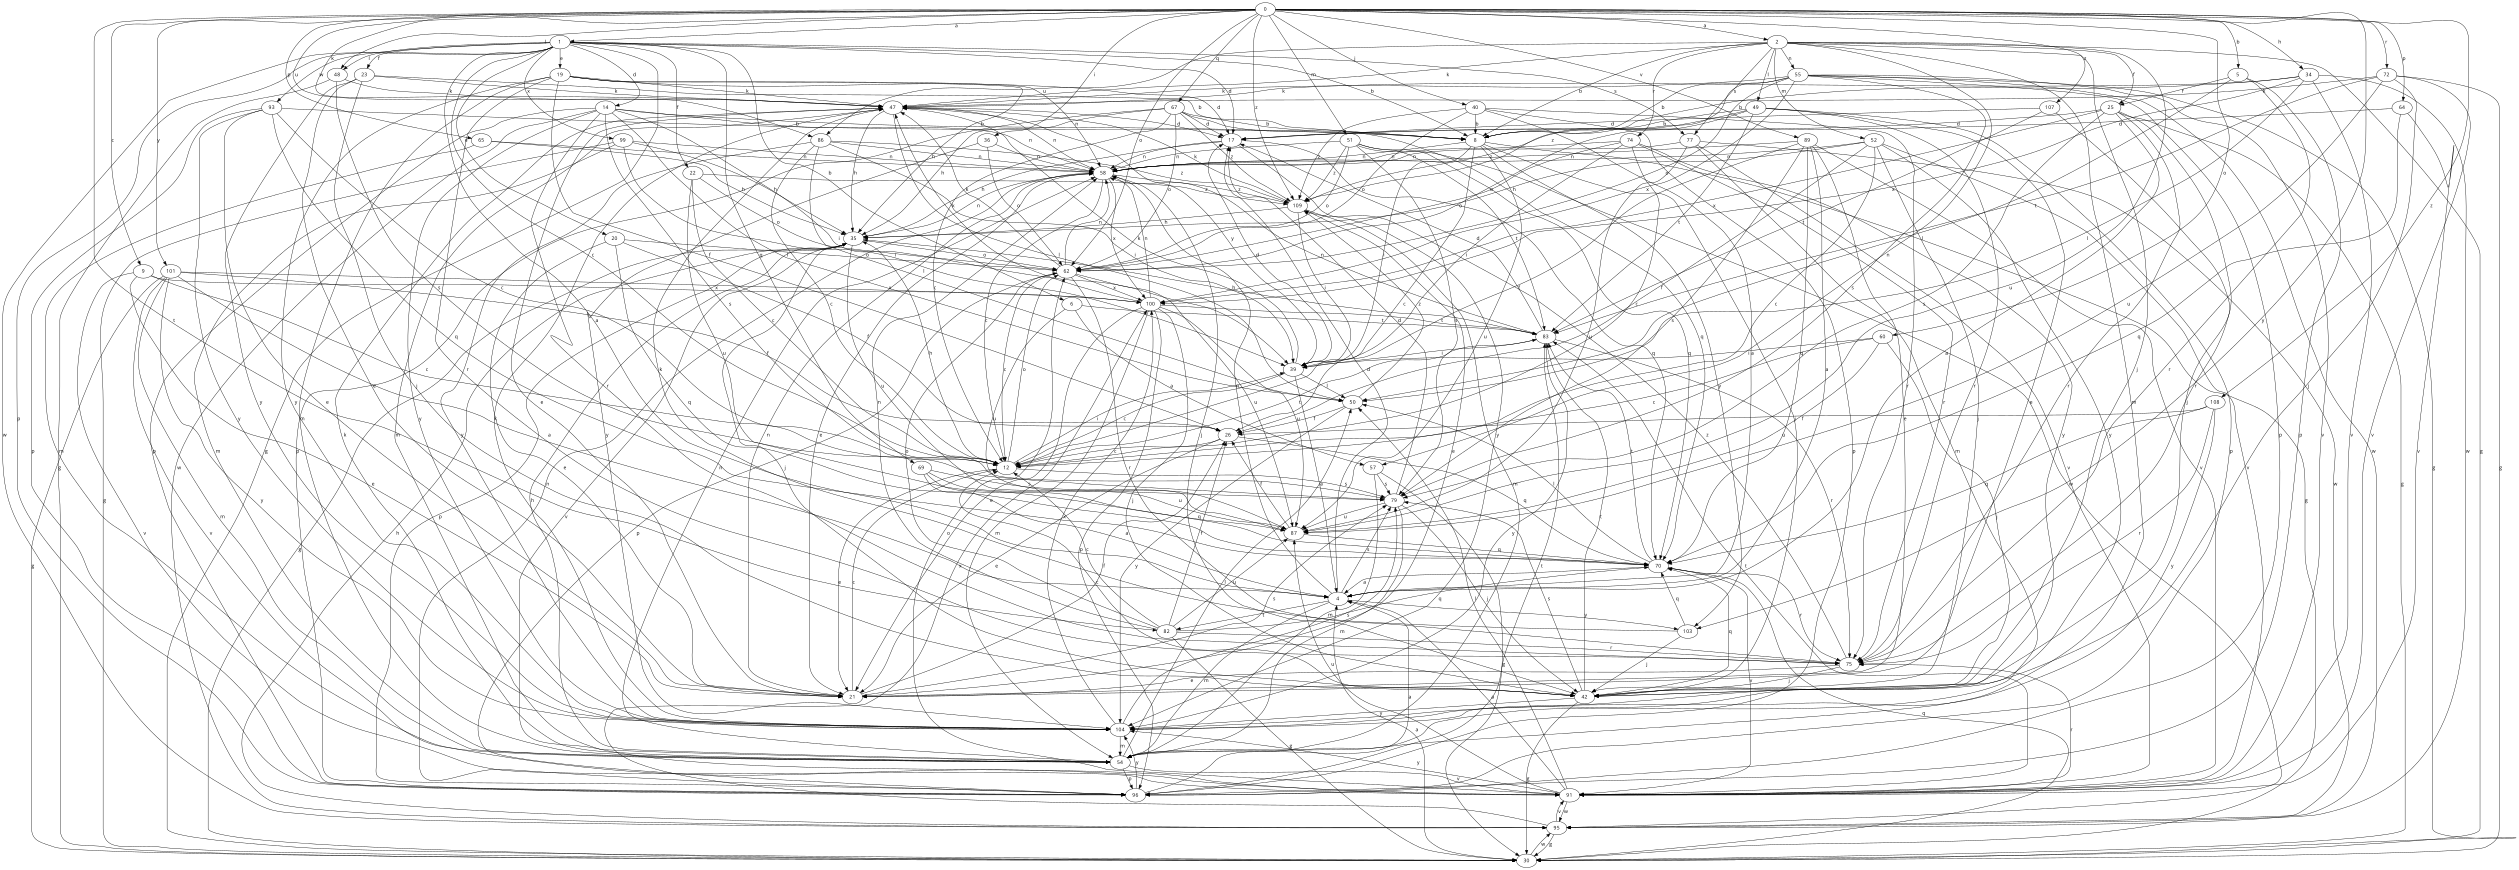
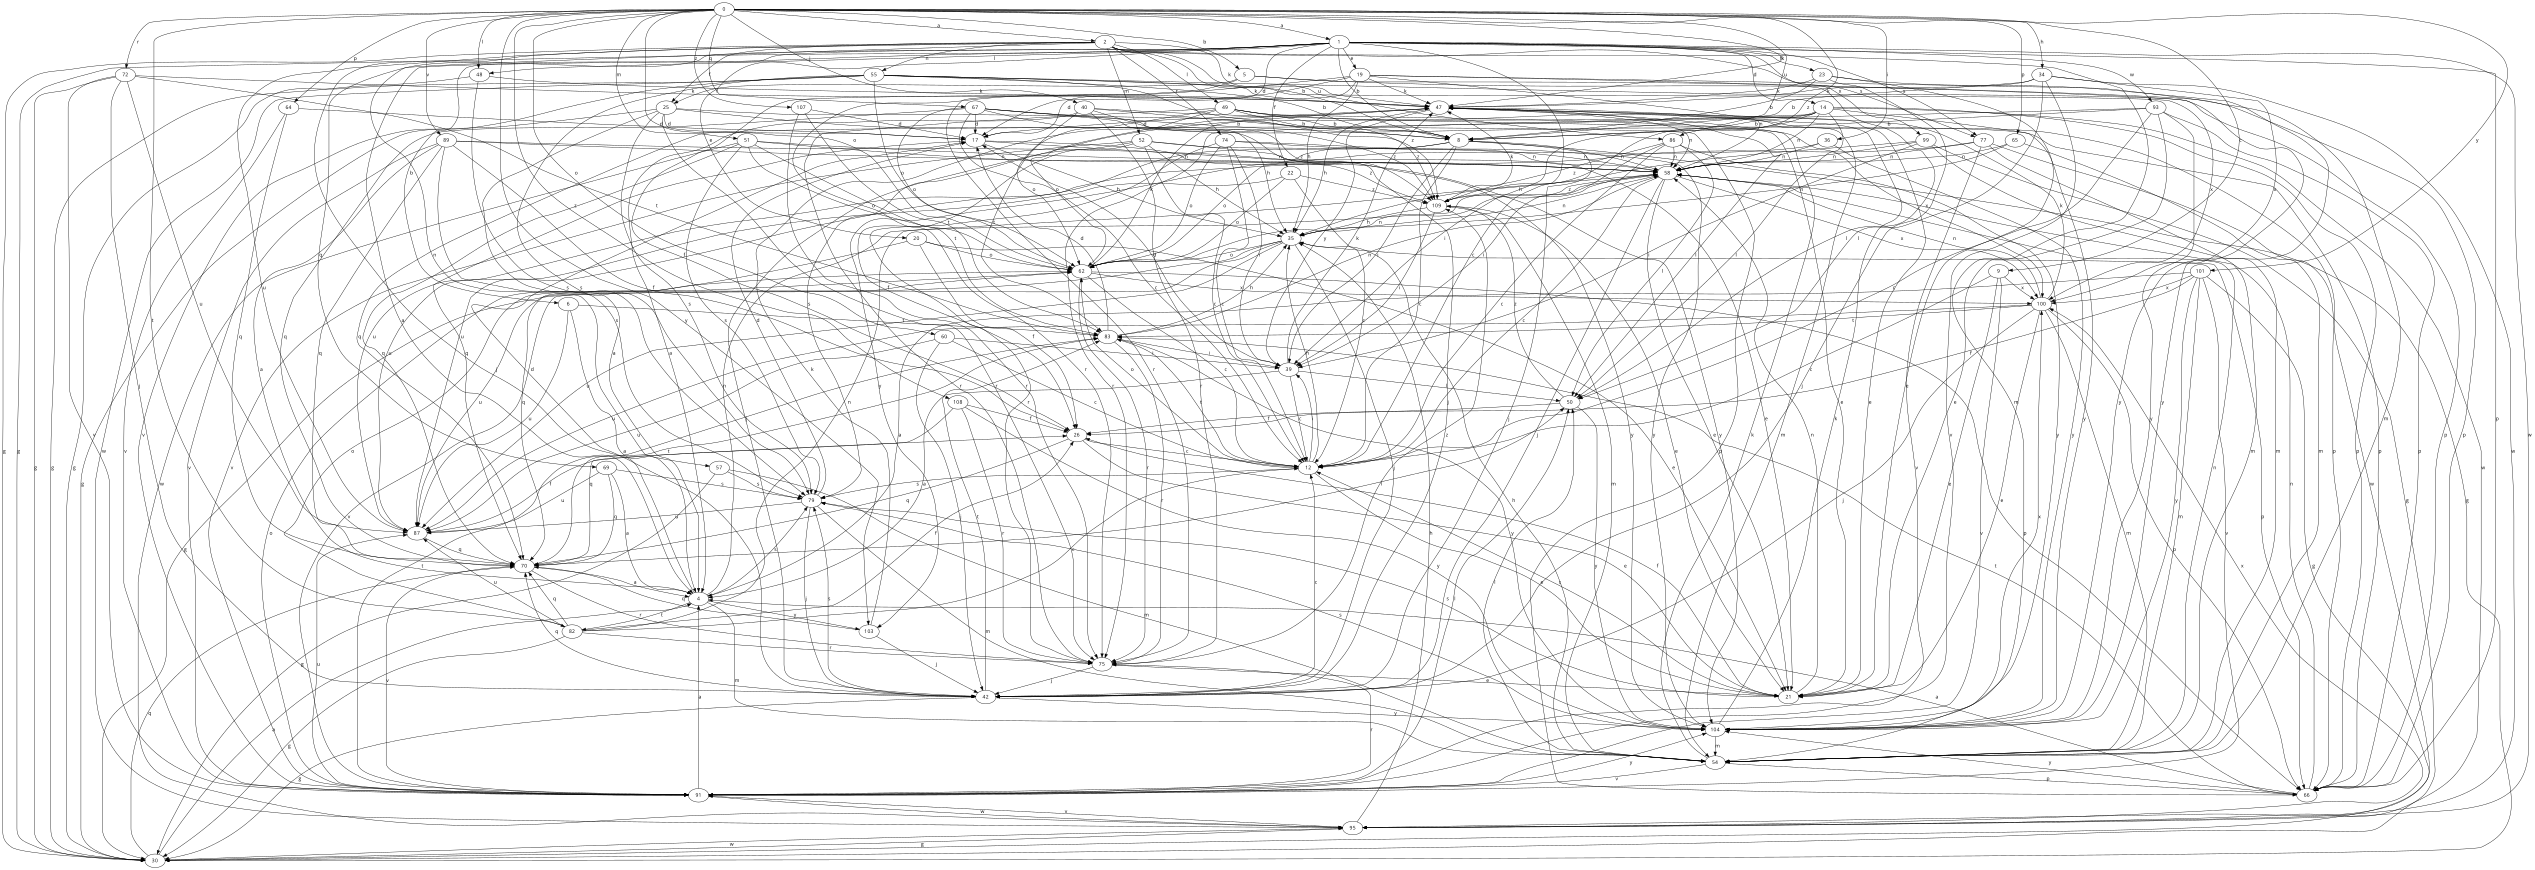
(1199, 403) -> (619, 448)
(1136, 795) -> (2307, 795)
